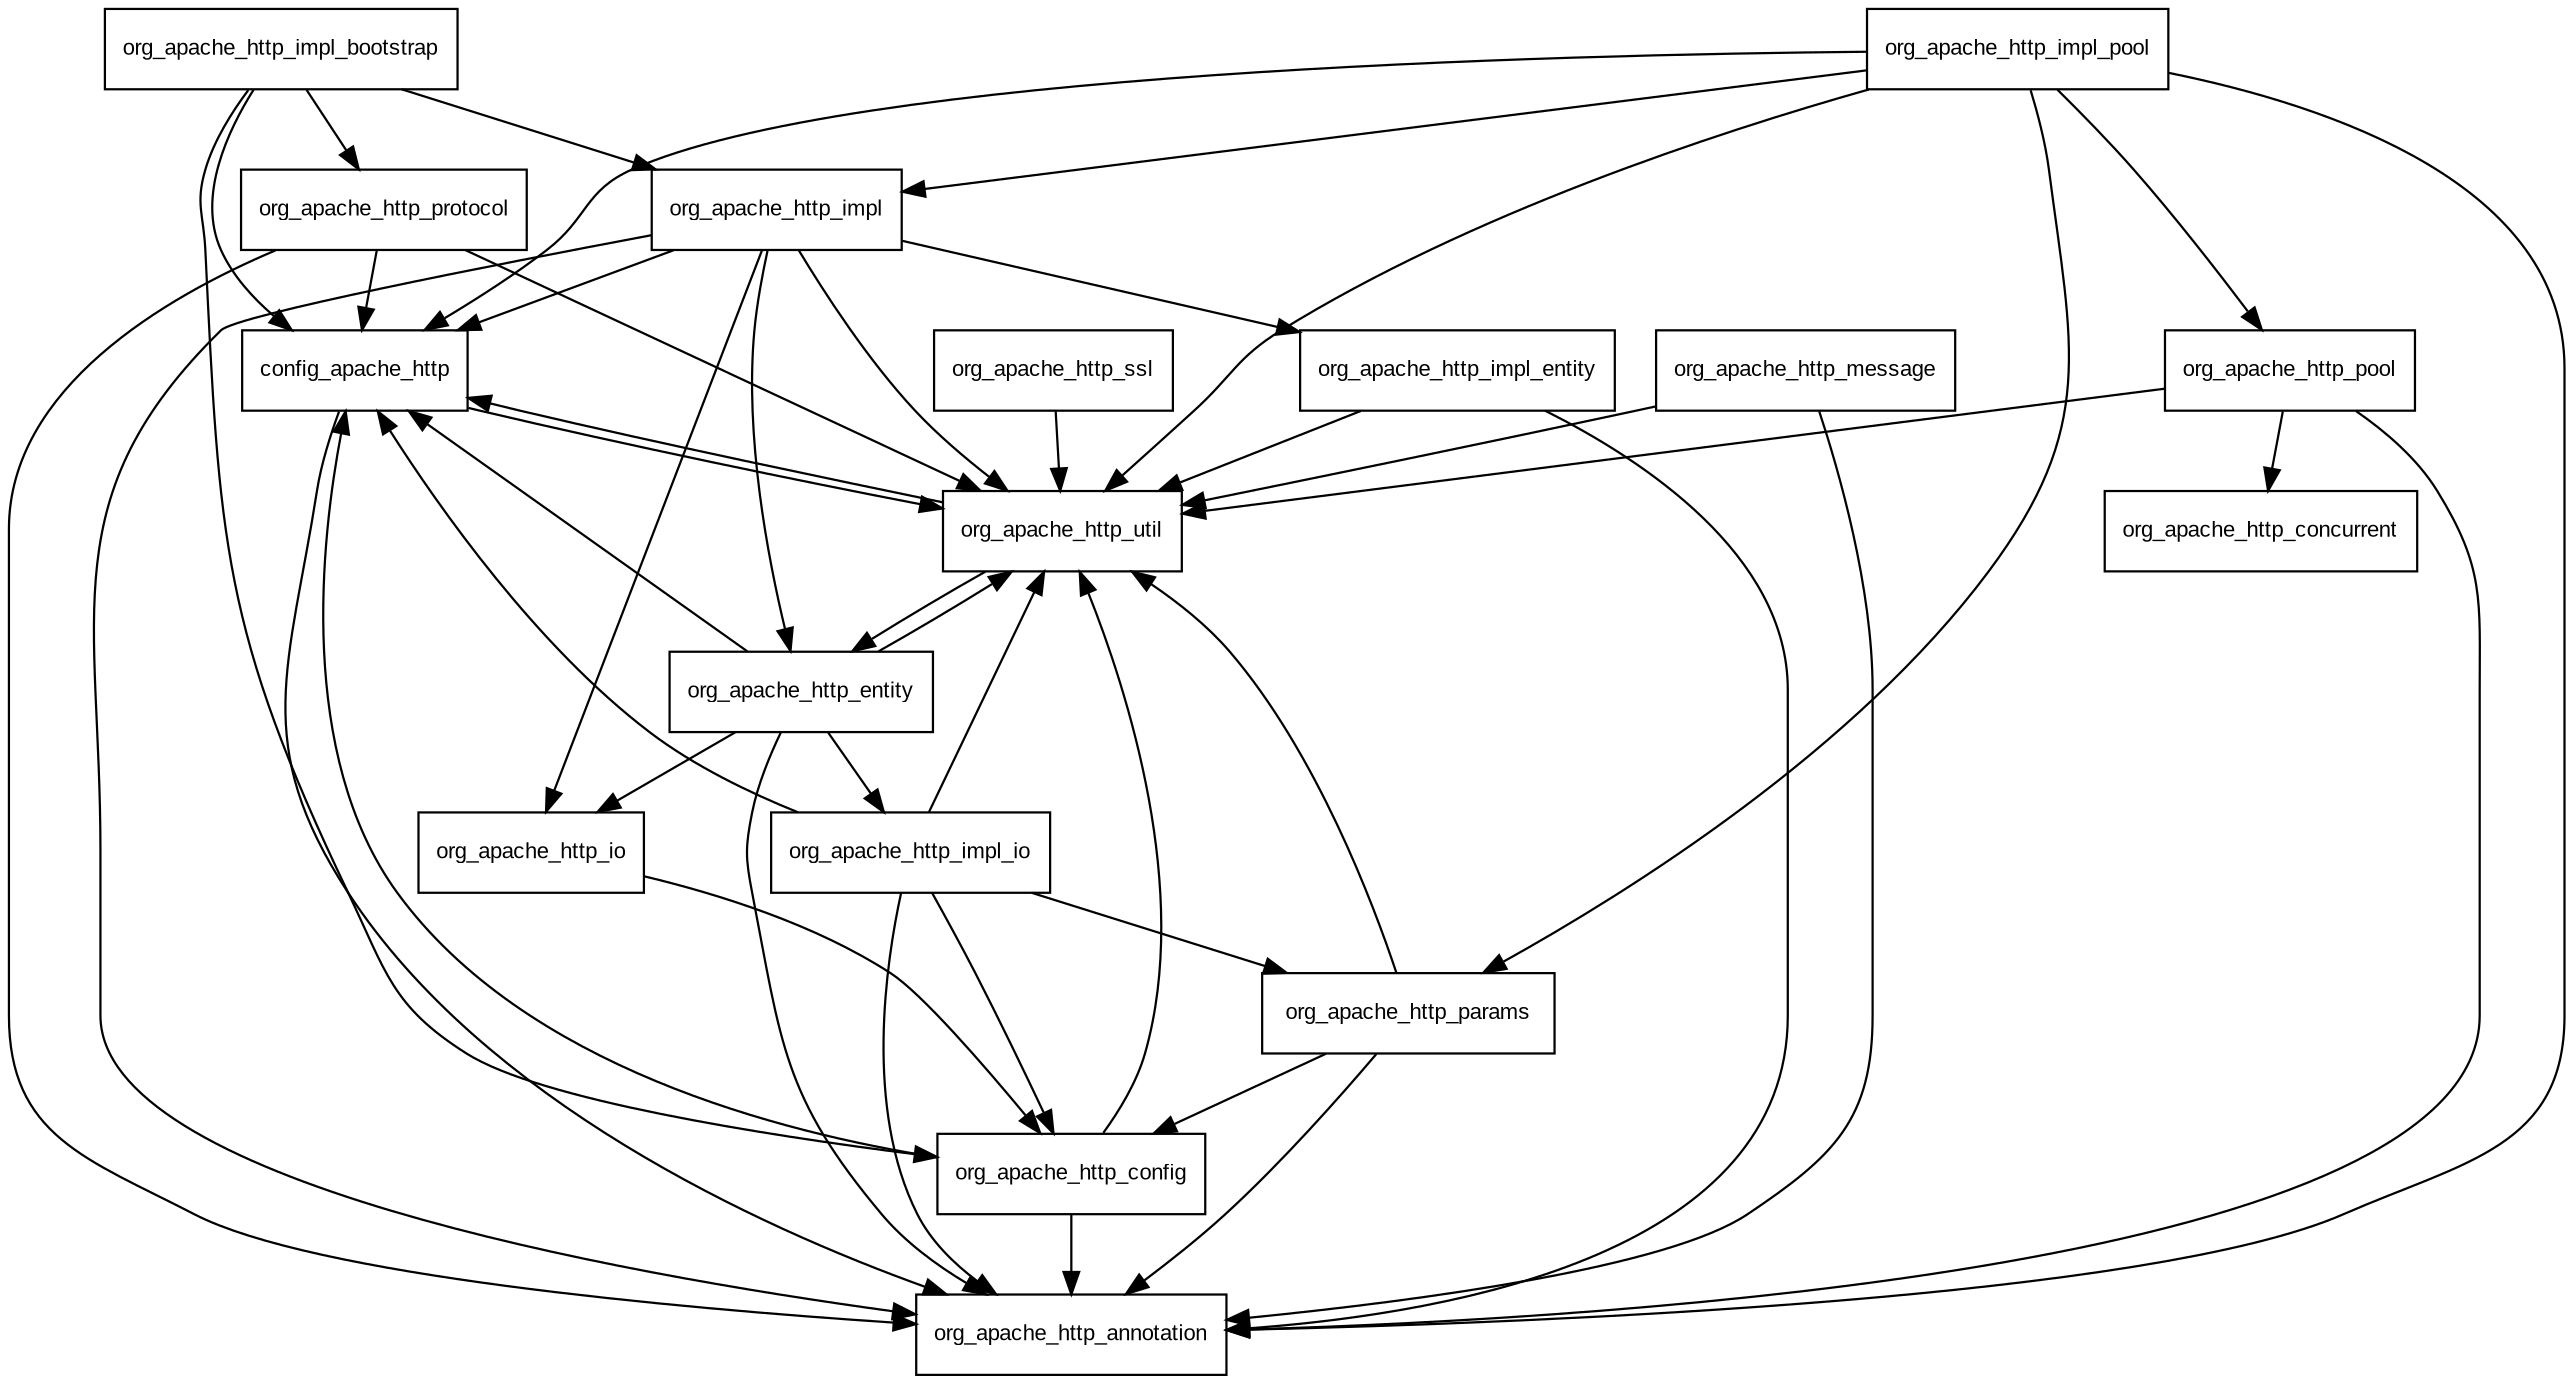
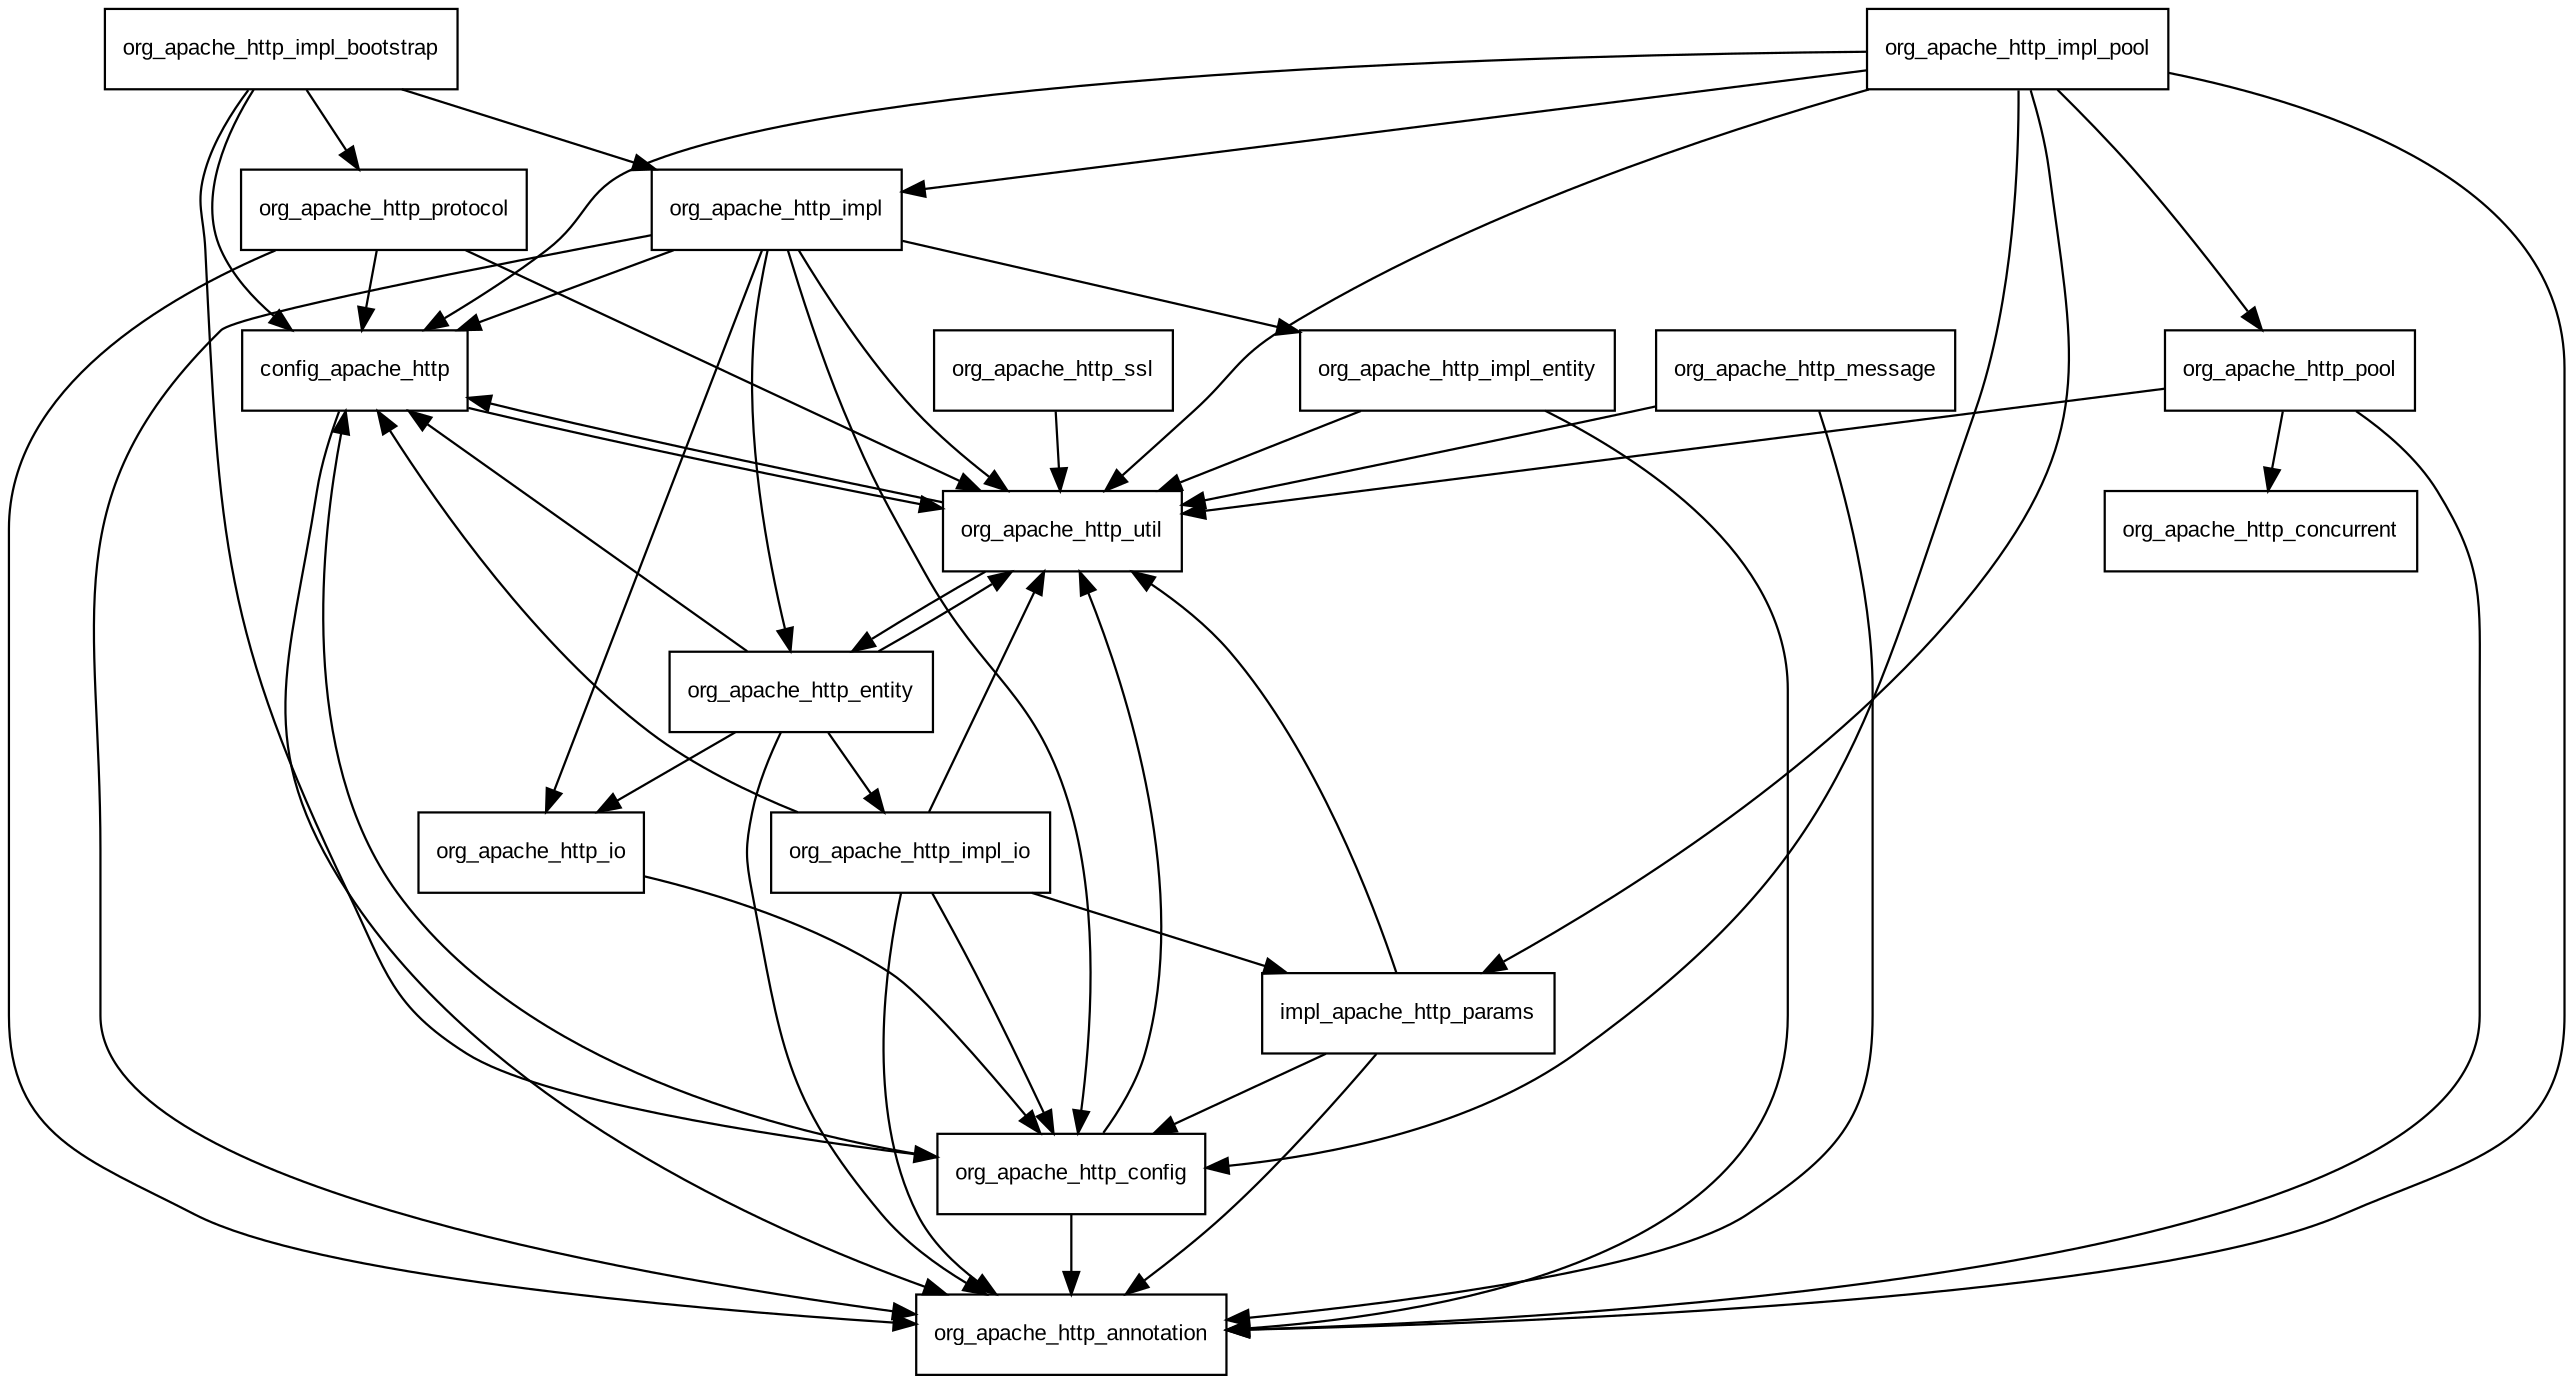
none -> (977, 649)
none -> (1827, 792)
(1408, 1013) -> (1408, 1013)
